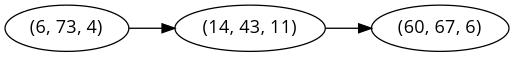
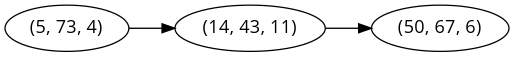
(67, 28) -> (67, 28)
(440, 28) -> (440, 28)
